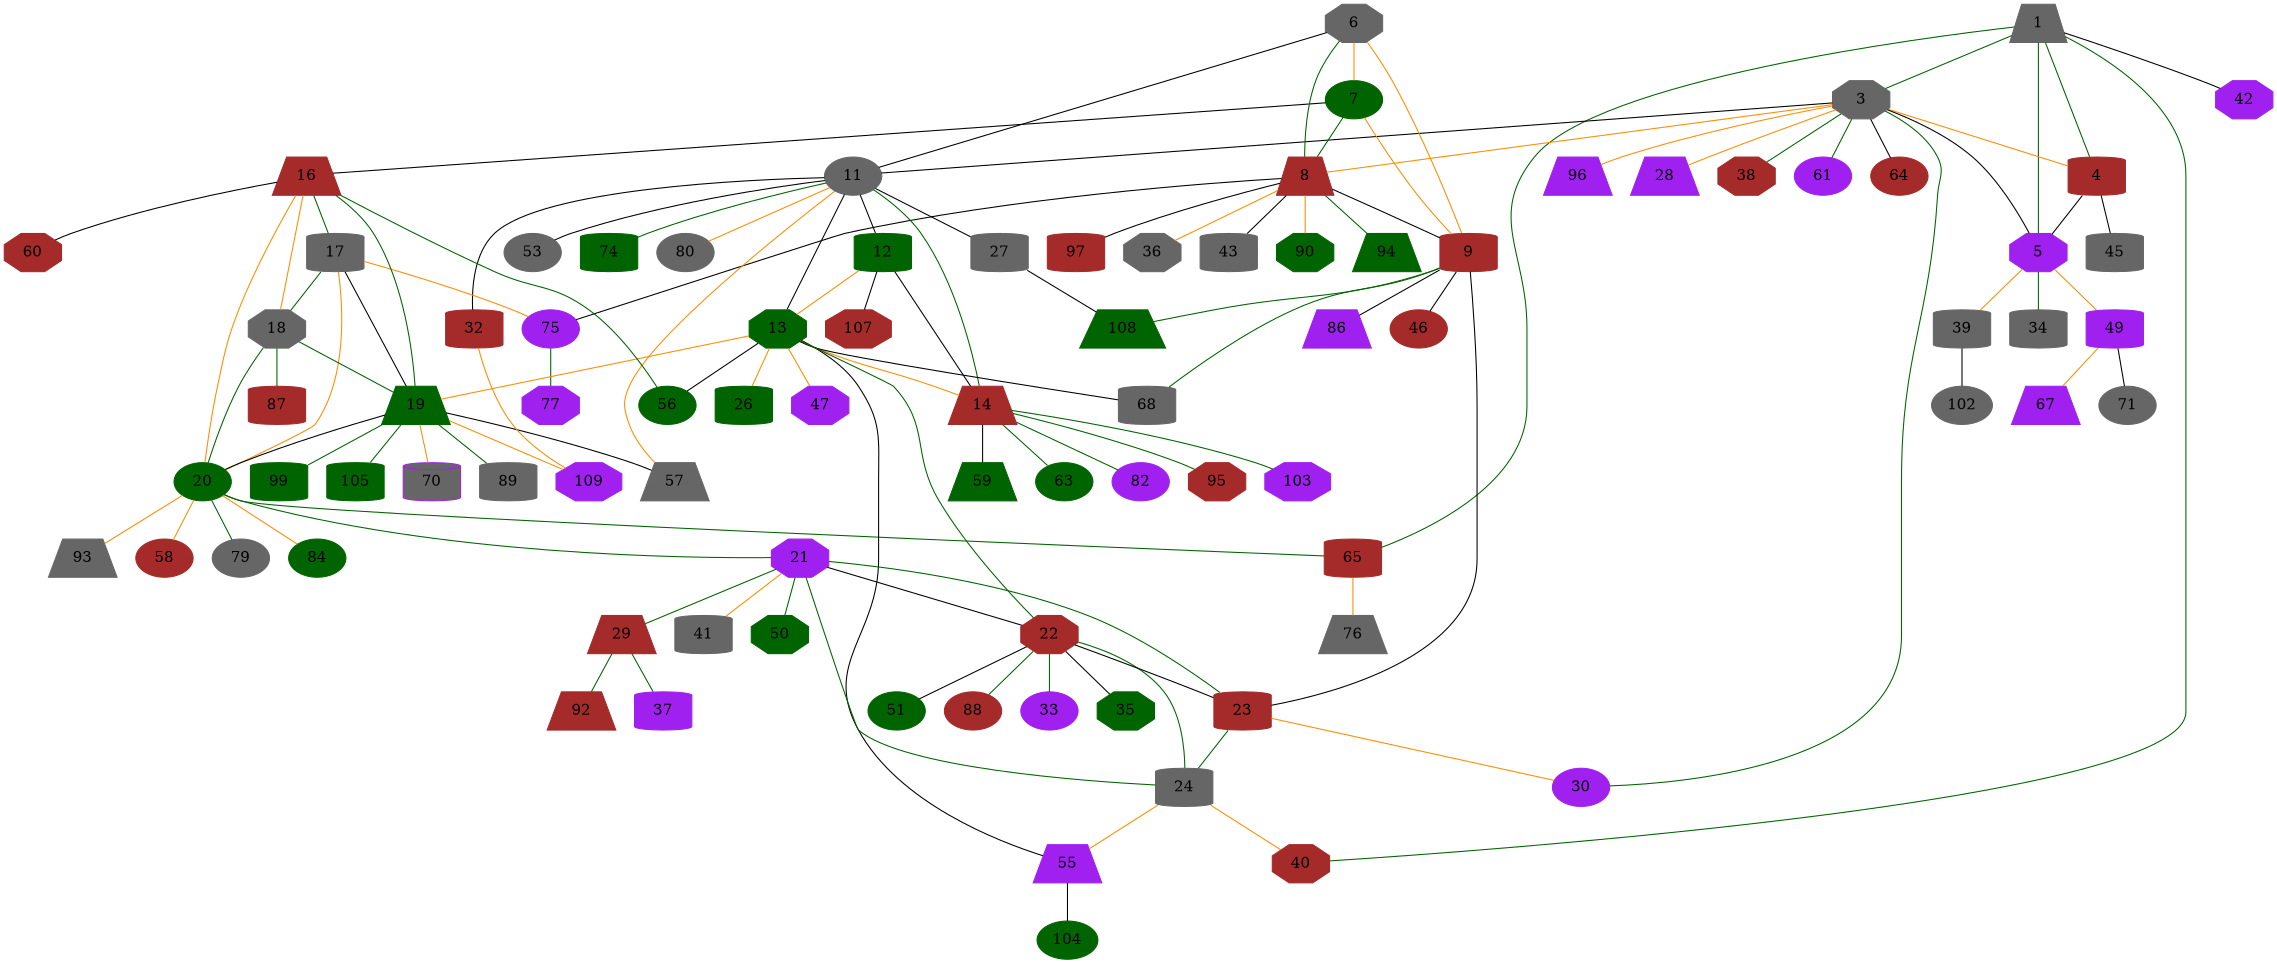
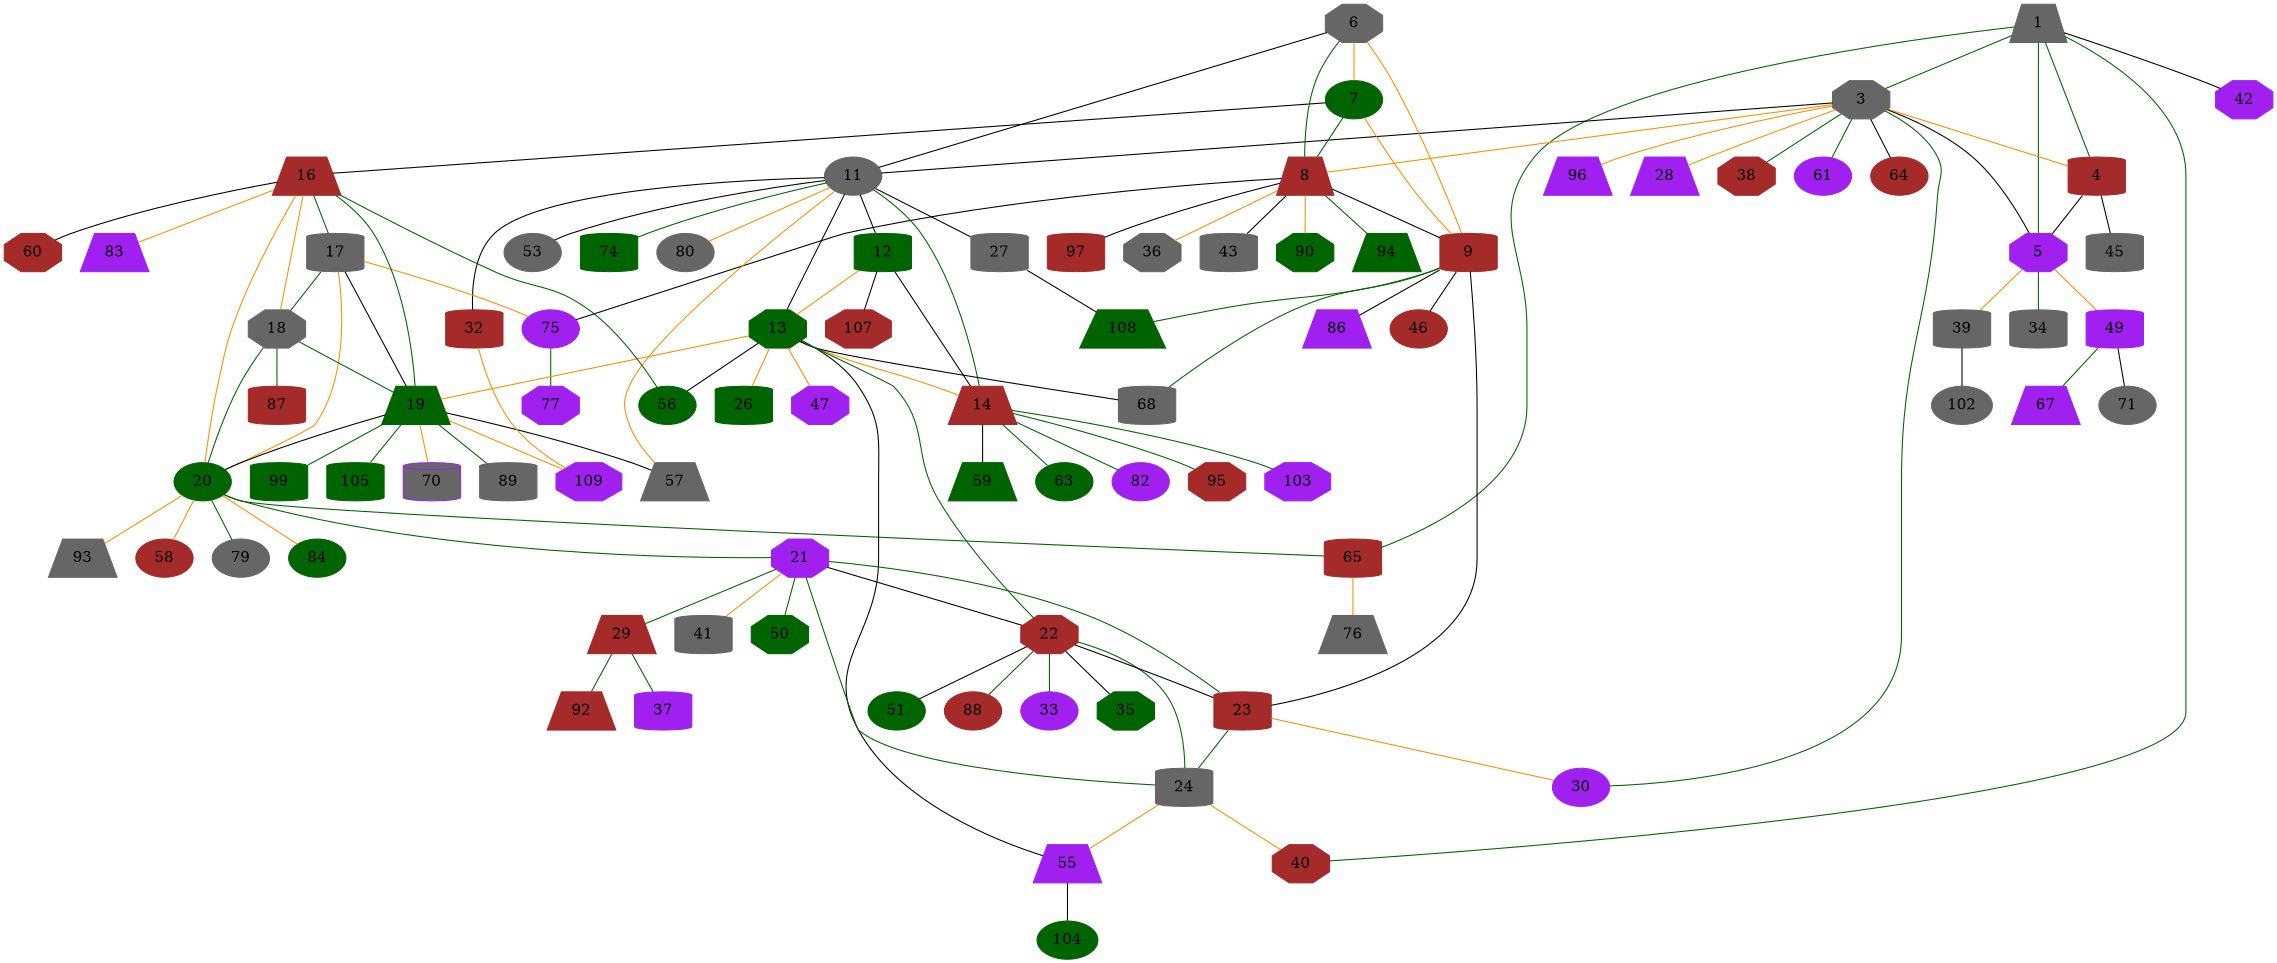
none -> (115, 253)
(2080, 367) -> (2080, 367)
